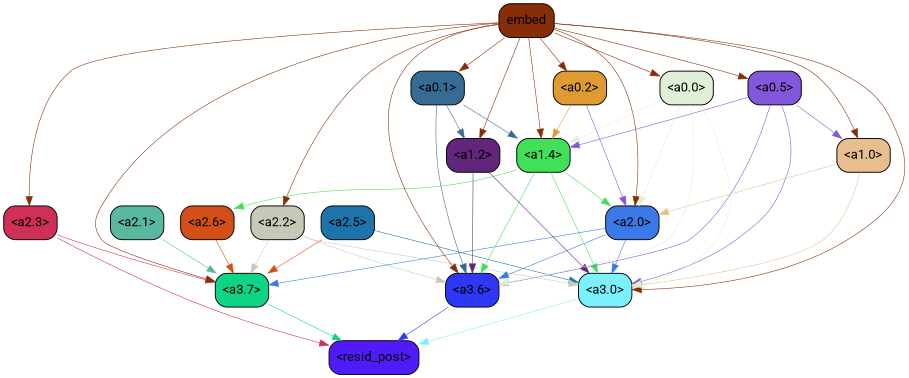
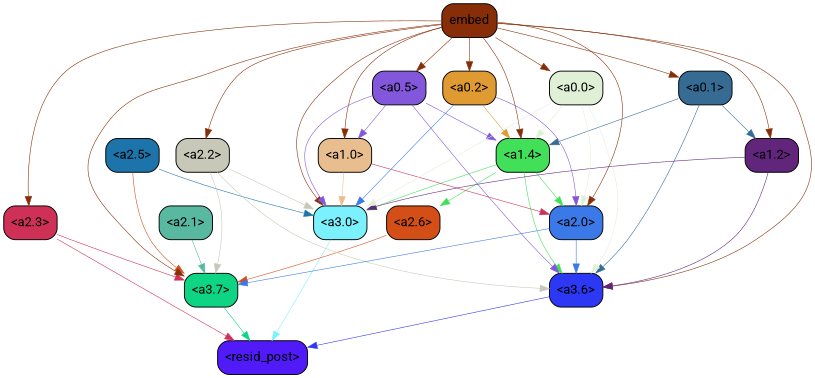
(752, 188) -> (477, 194)
(621, 251) -> (408, 152)
